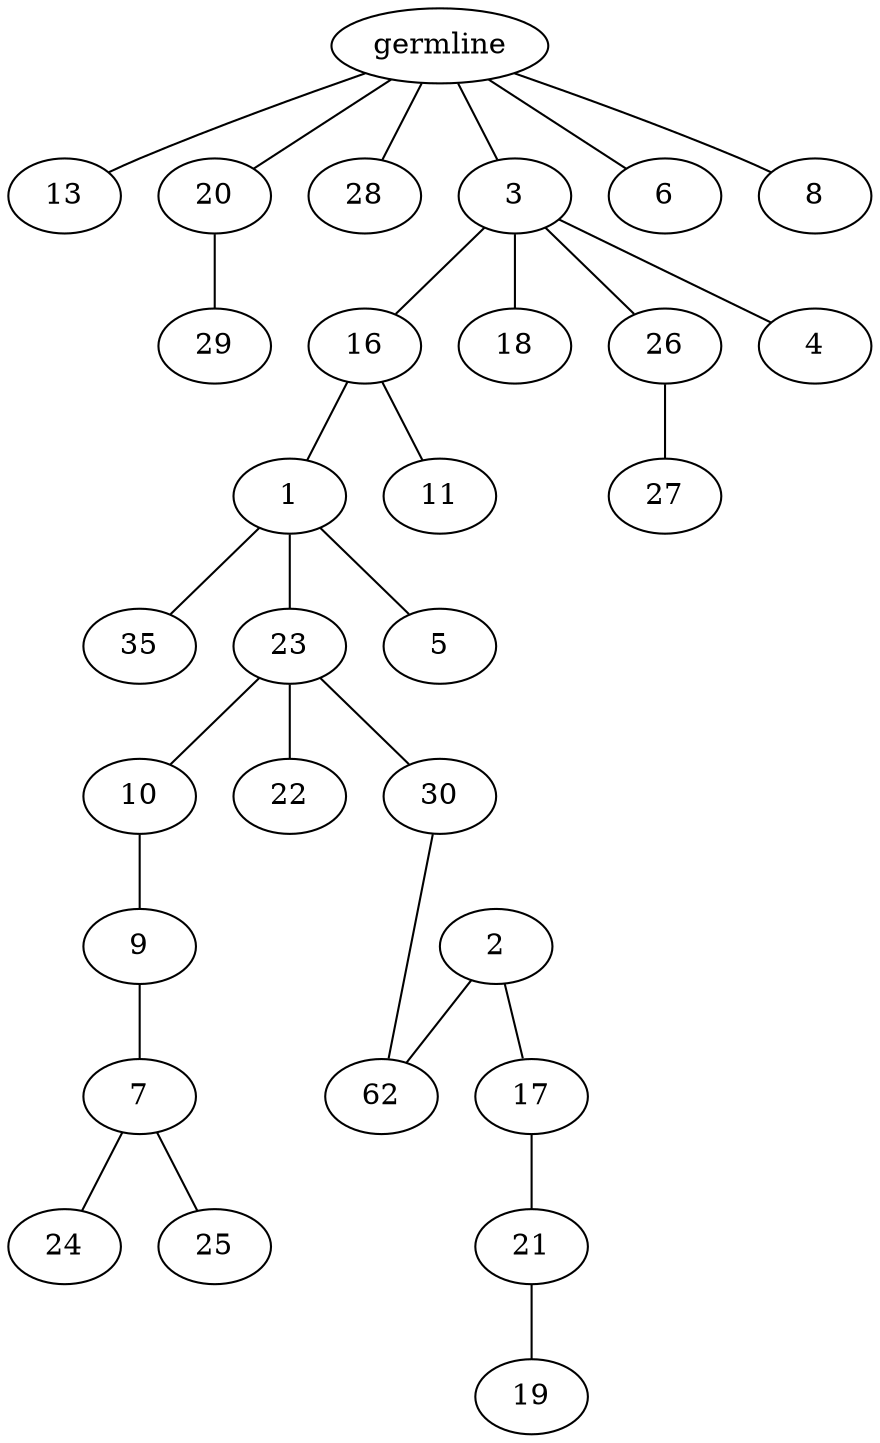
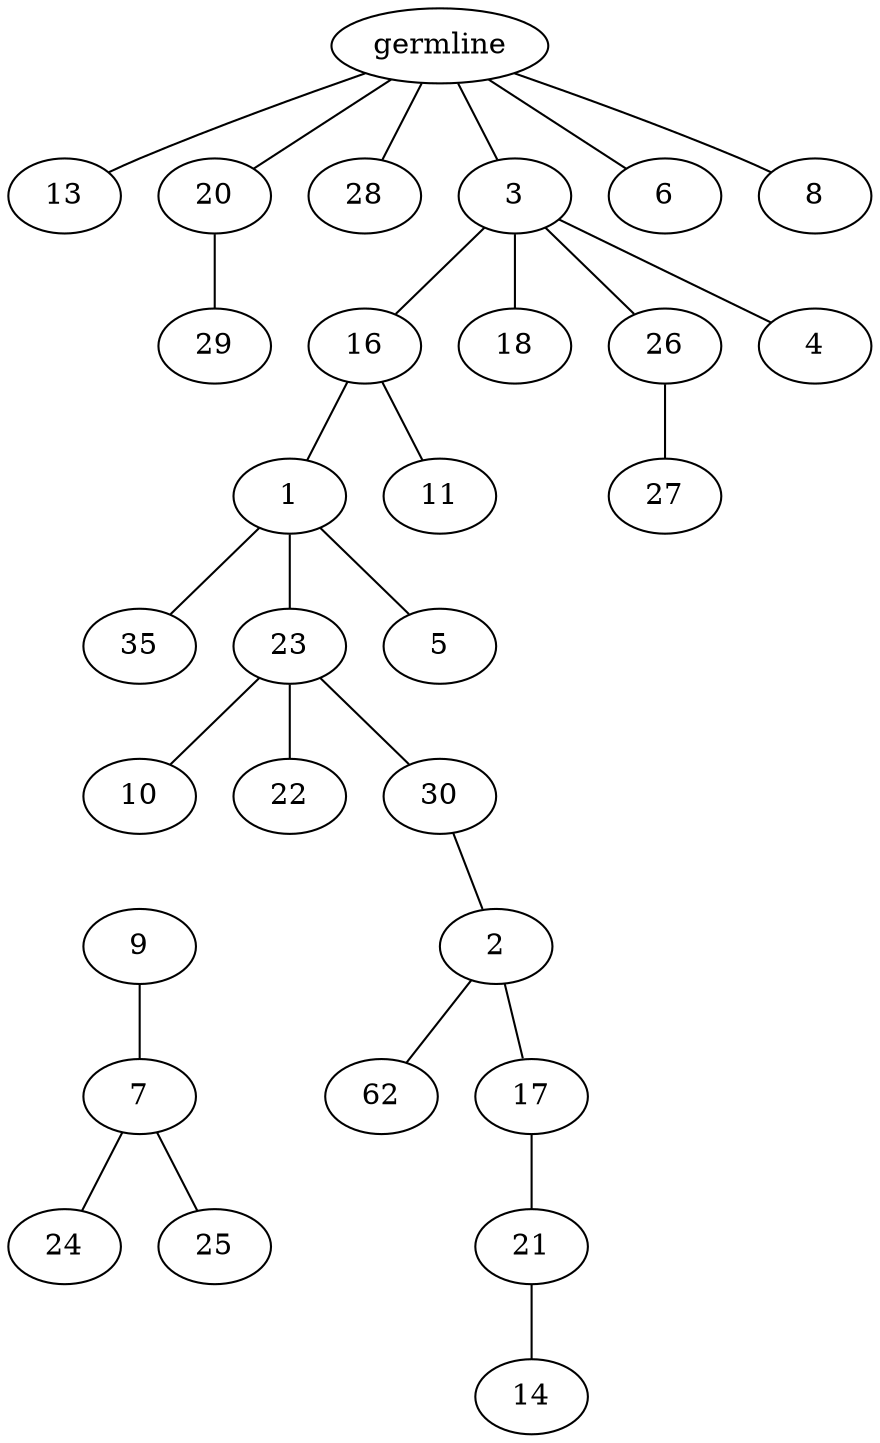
(140, 872) -> none
(411, 946) -> (468, 871)
(532, 1397) -> (532, 1397)
